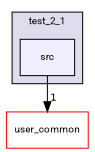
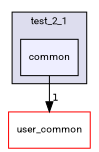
(47, 57) -> (49, 57)
